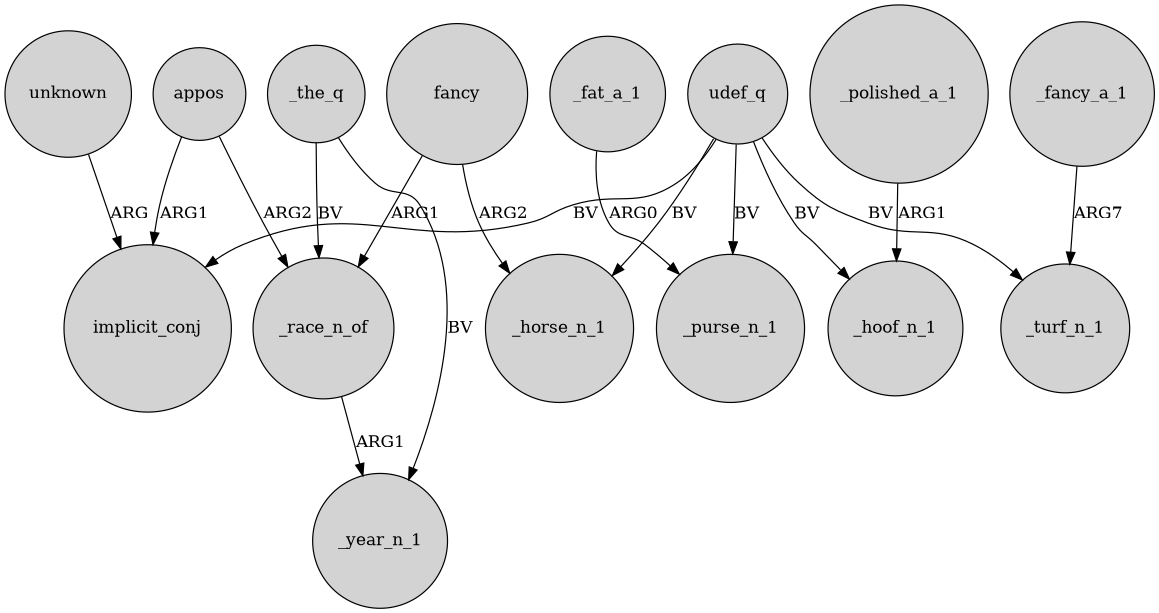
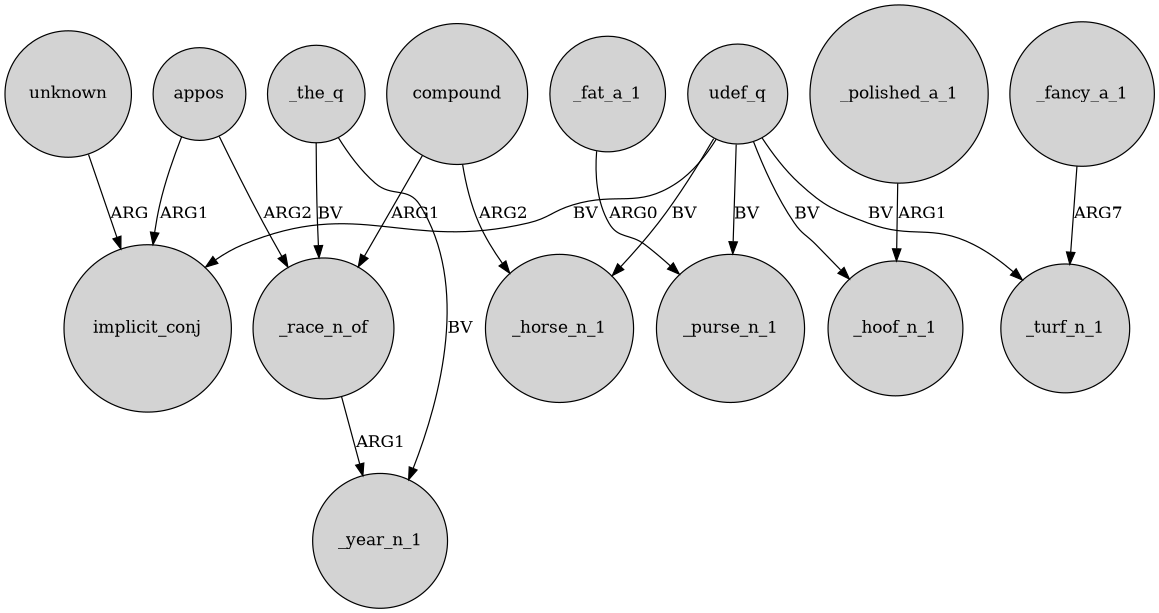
(457, 94) -> (457, 94)
